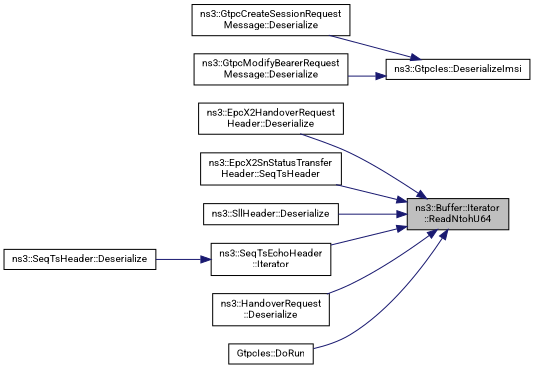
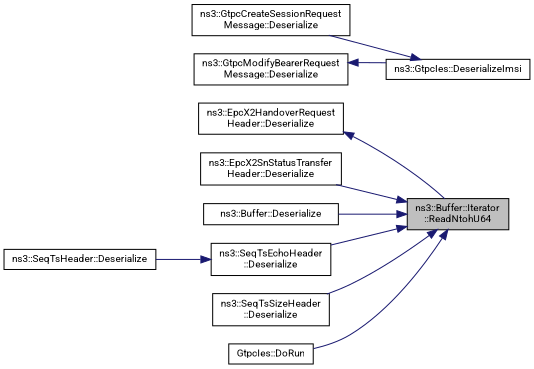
(362, 76) -> (372, 63)
(362, 159) -> (401, 165)
(271, 169) -> (271, 169)
(271, 214) -> (271, 214)
(271, 259) -> (271, 259)
(271, 310) -> (271, 310)
